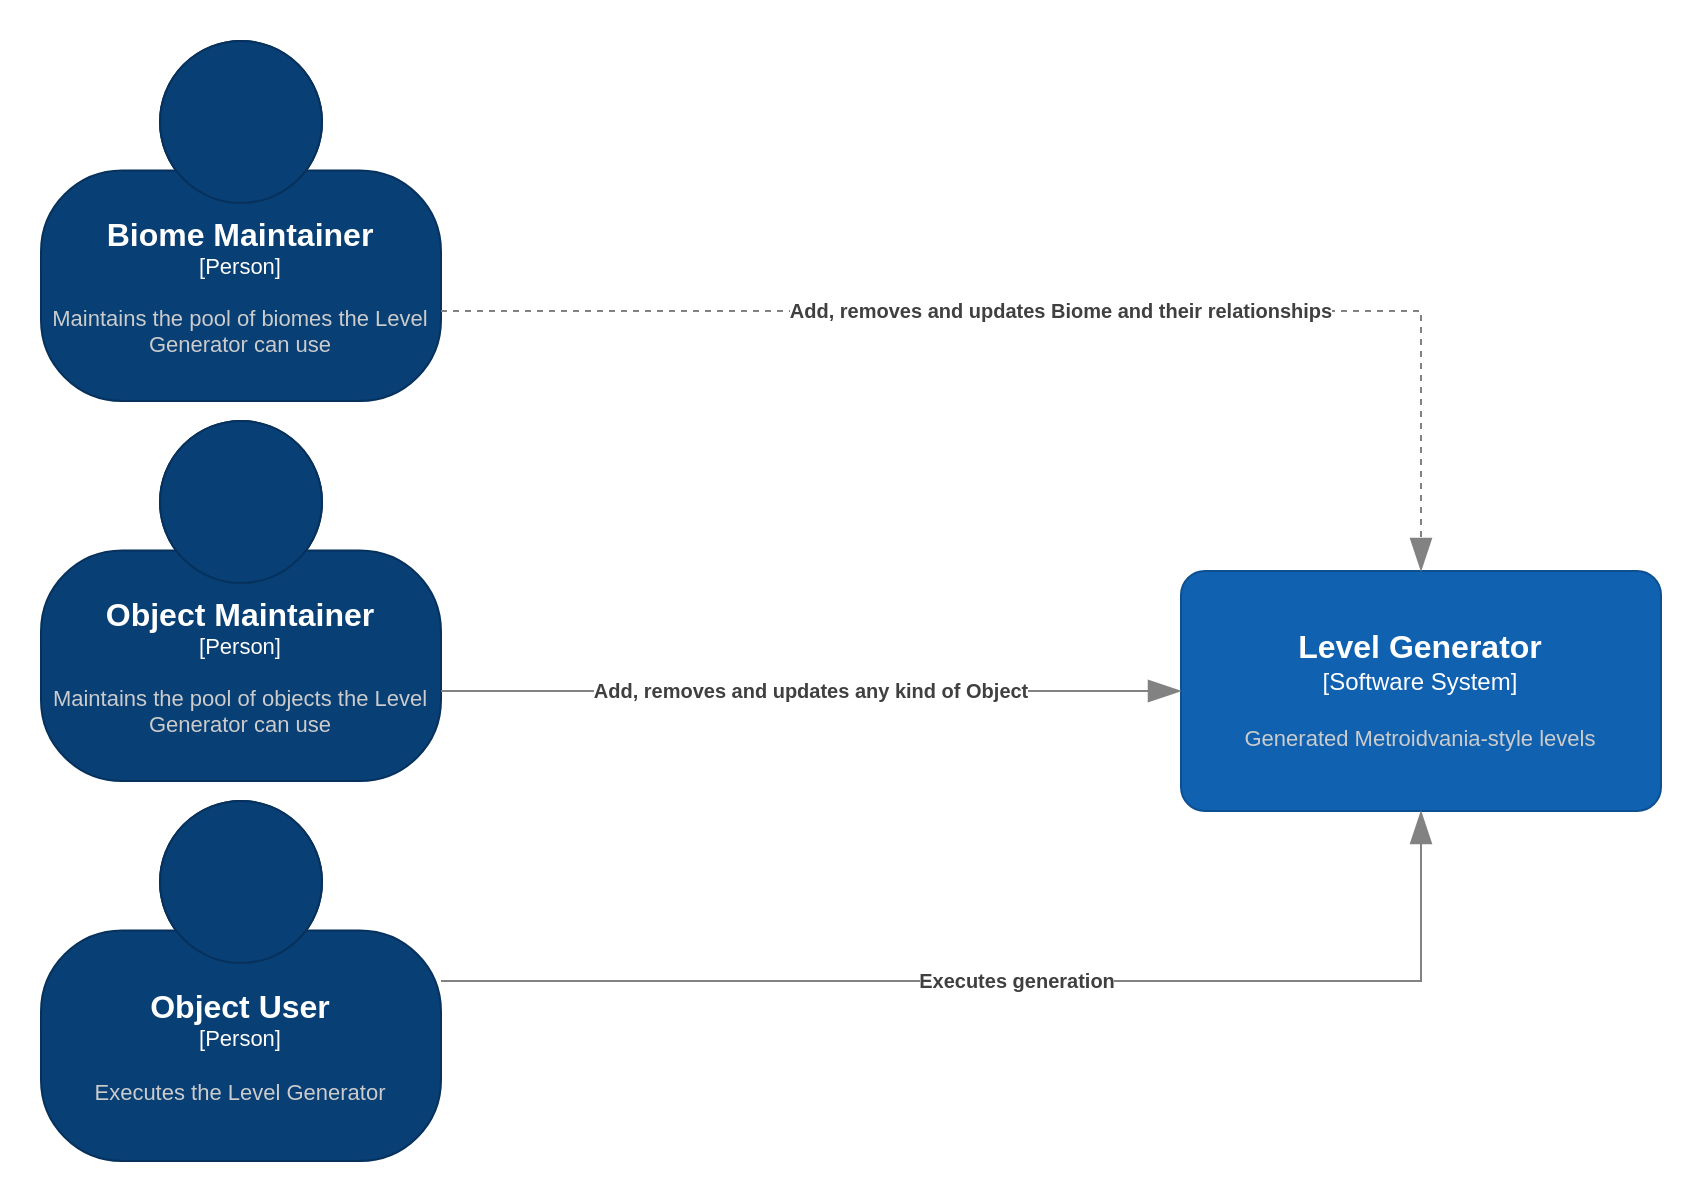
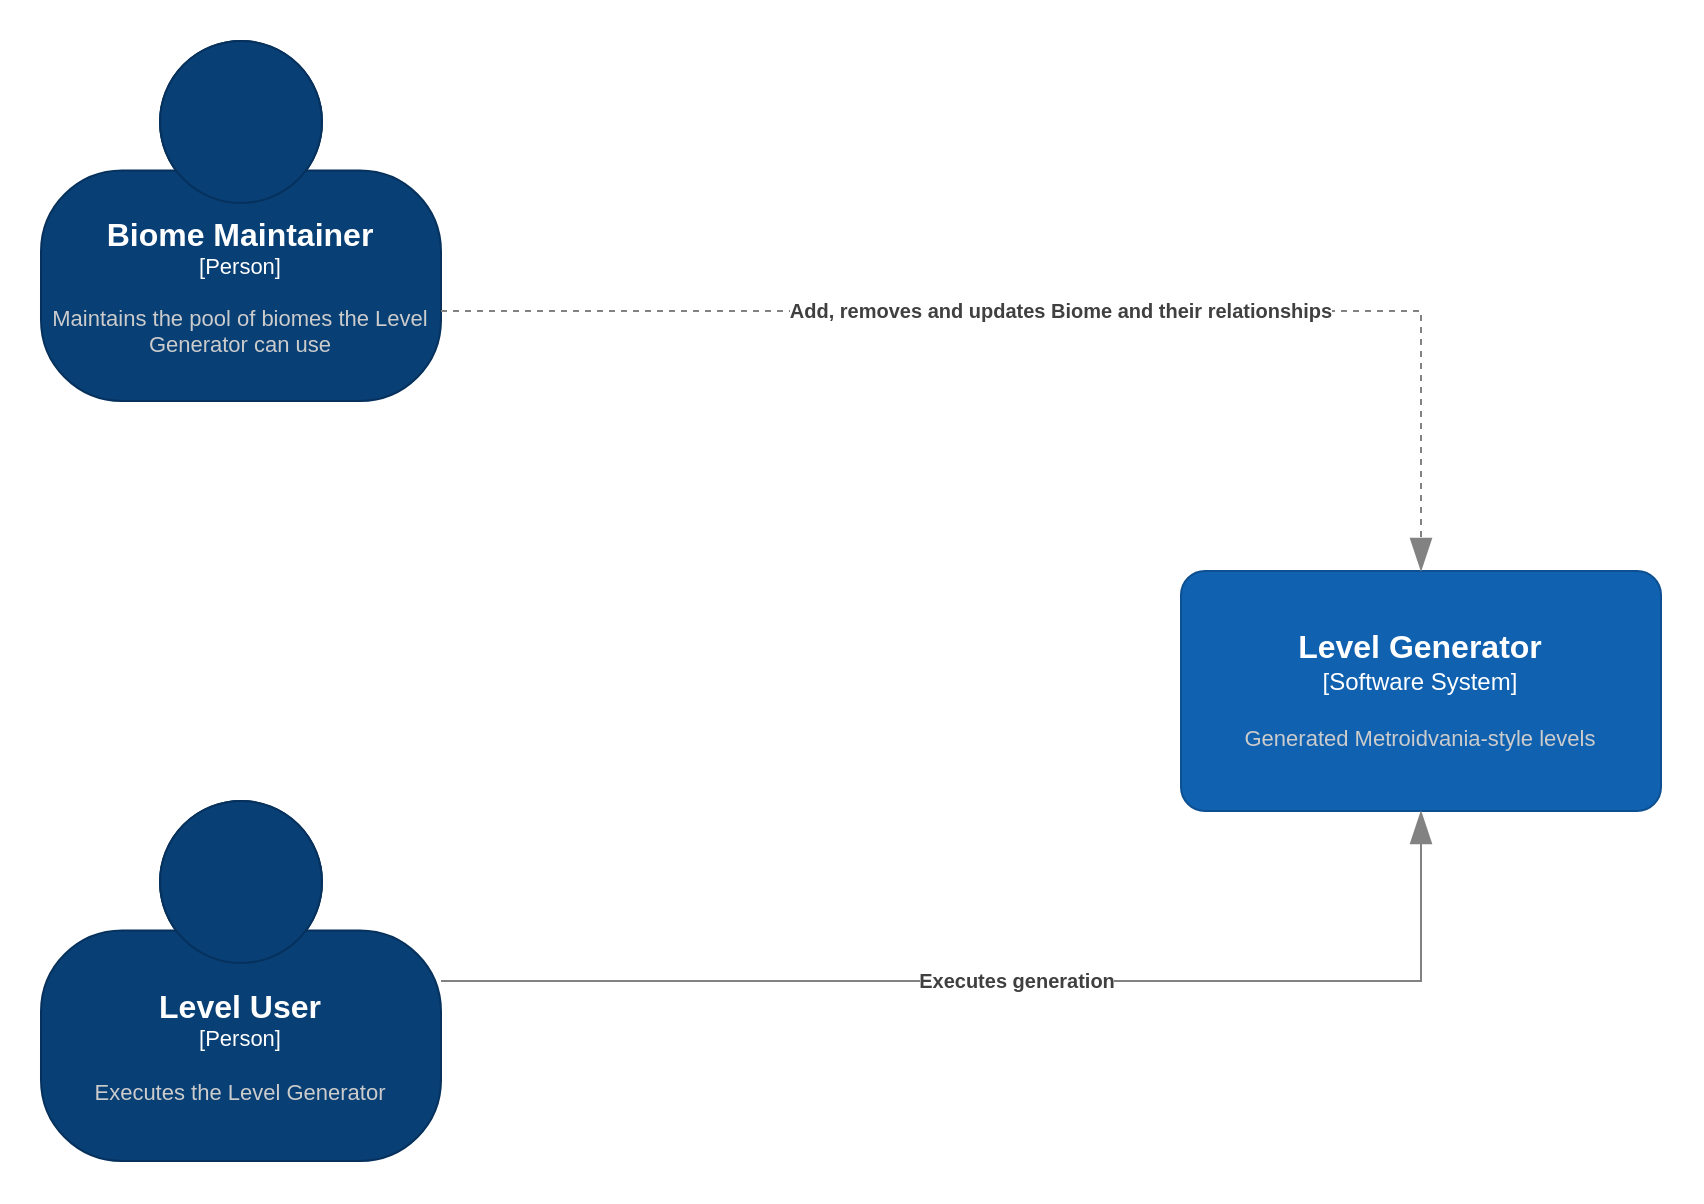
(241, 601) -> none
(895, 691) -> none
(241, 1047) -> (241, 1047)
